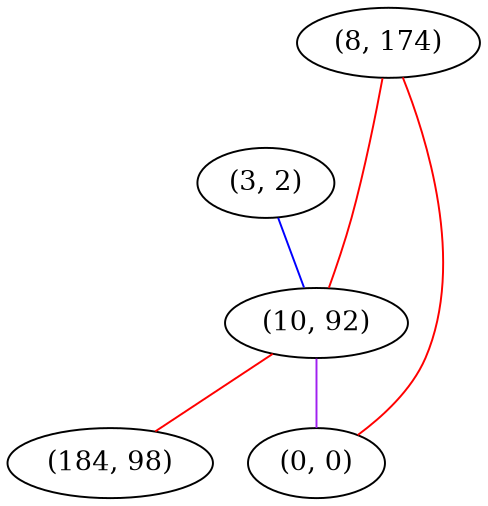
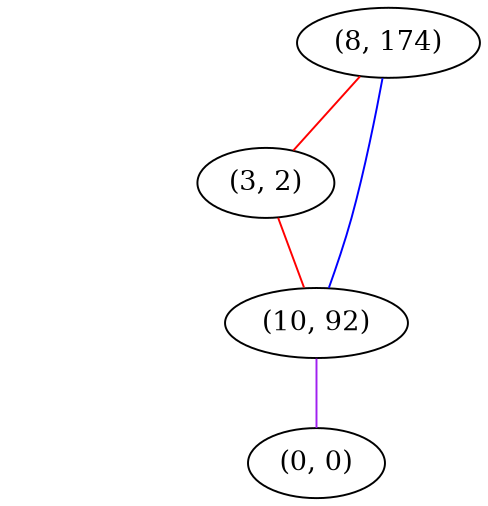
(360, 184) -> (360, 184)
(291, 253) -> (291, 253)
(443, 268) -> (327, 113)
(110, 463) -> none
